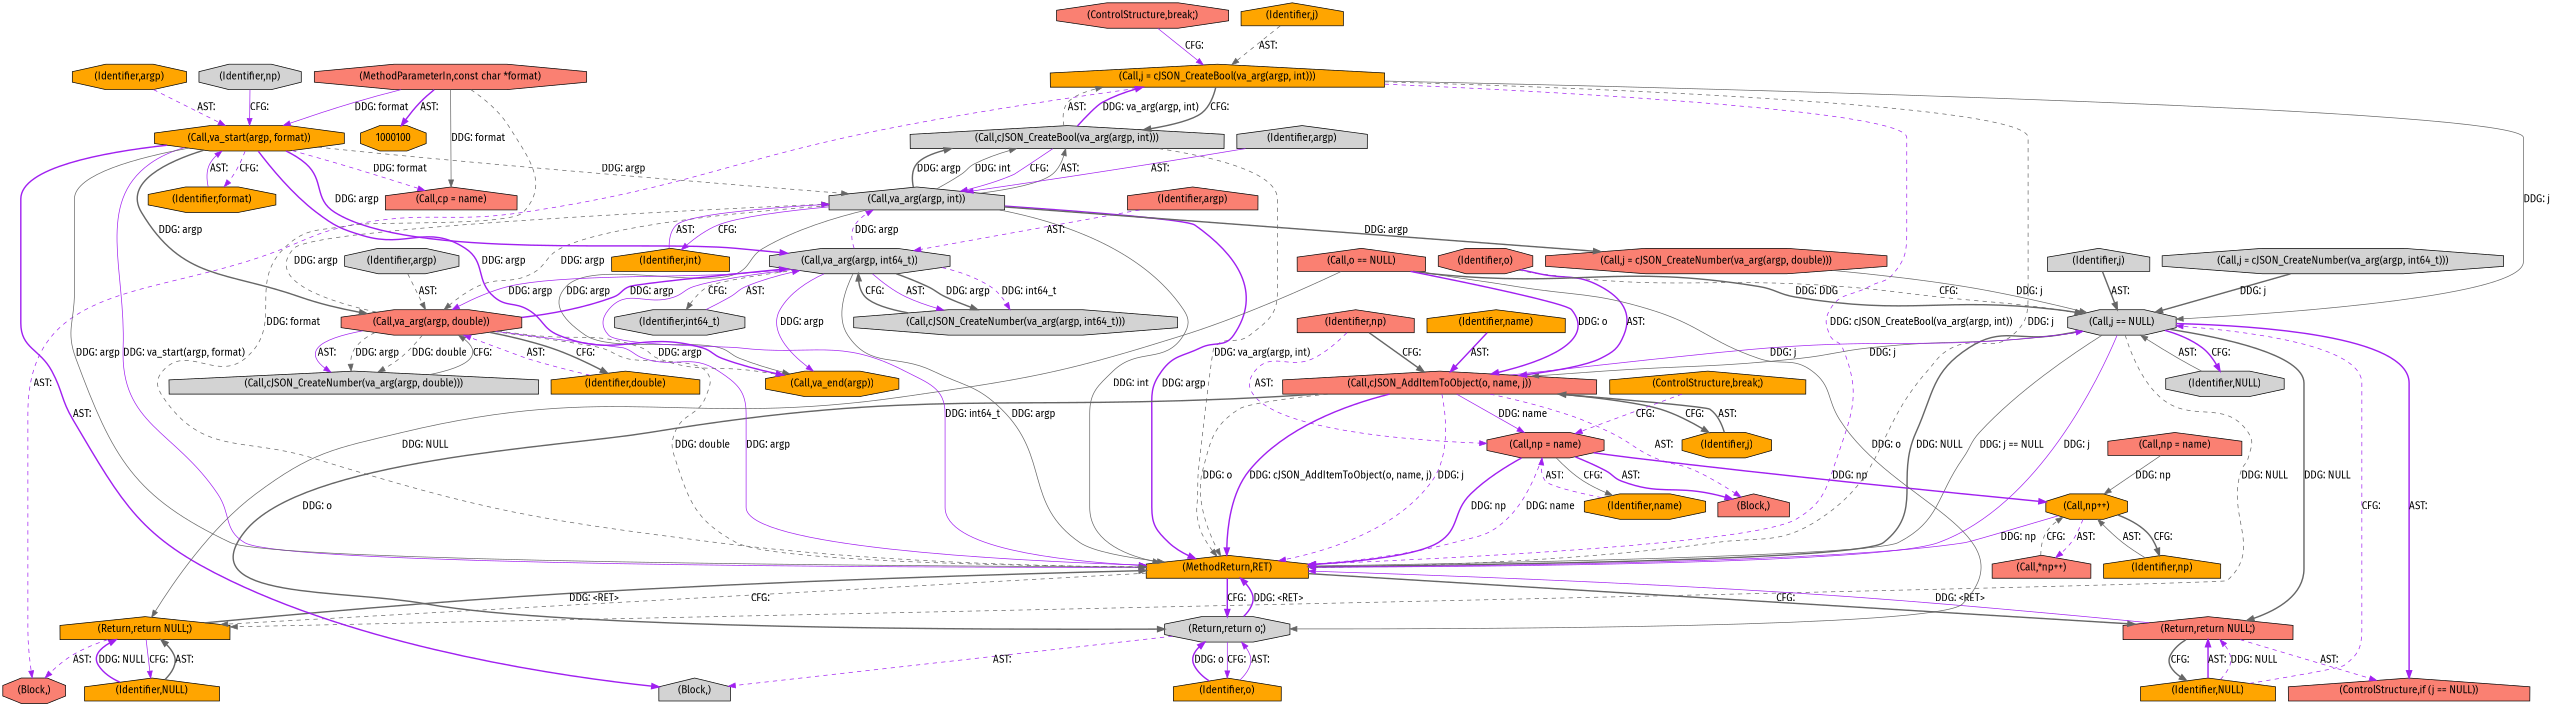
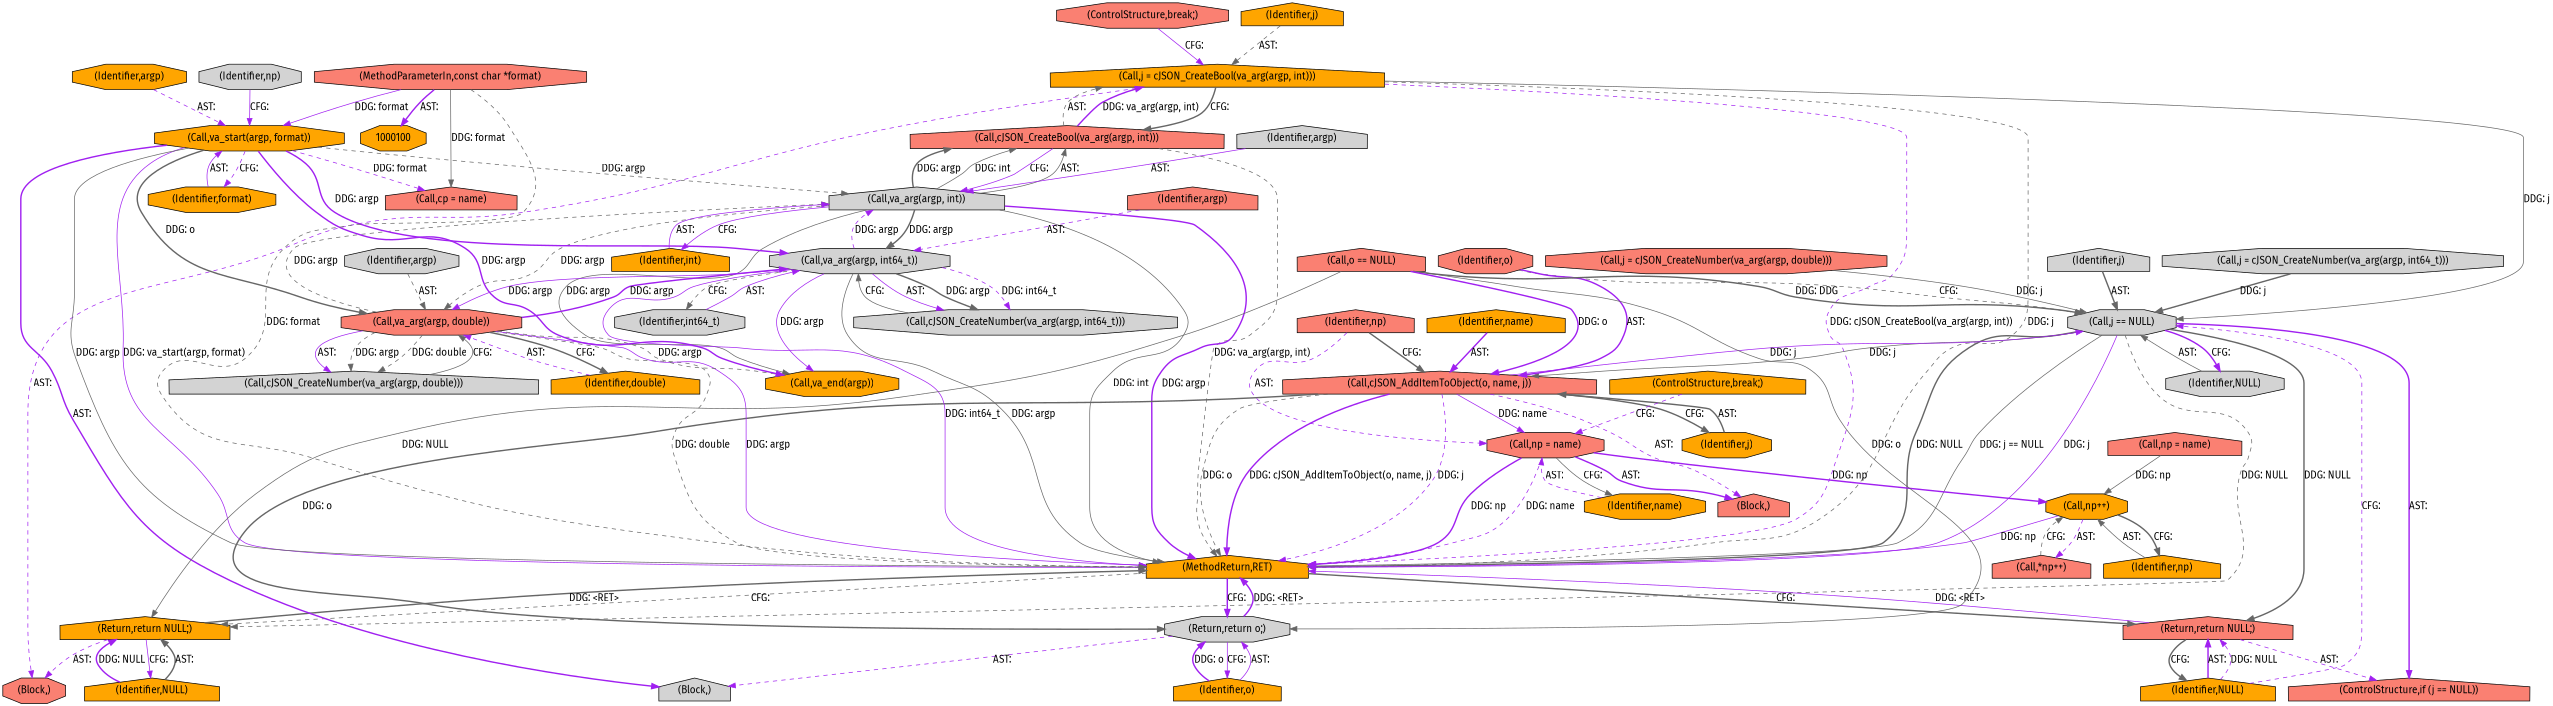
(1067, 138) -> (1067, 138)
(1299, 229) -> (907, 229)
(181, 230) -> (181, 230)
(877, 304) -> (877, 304)
